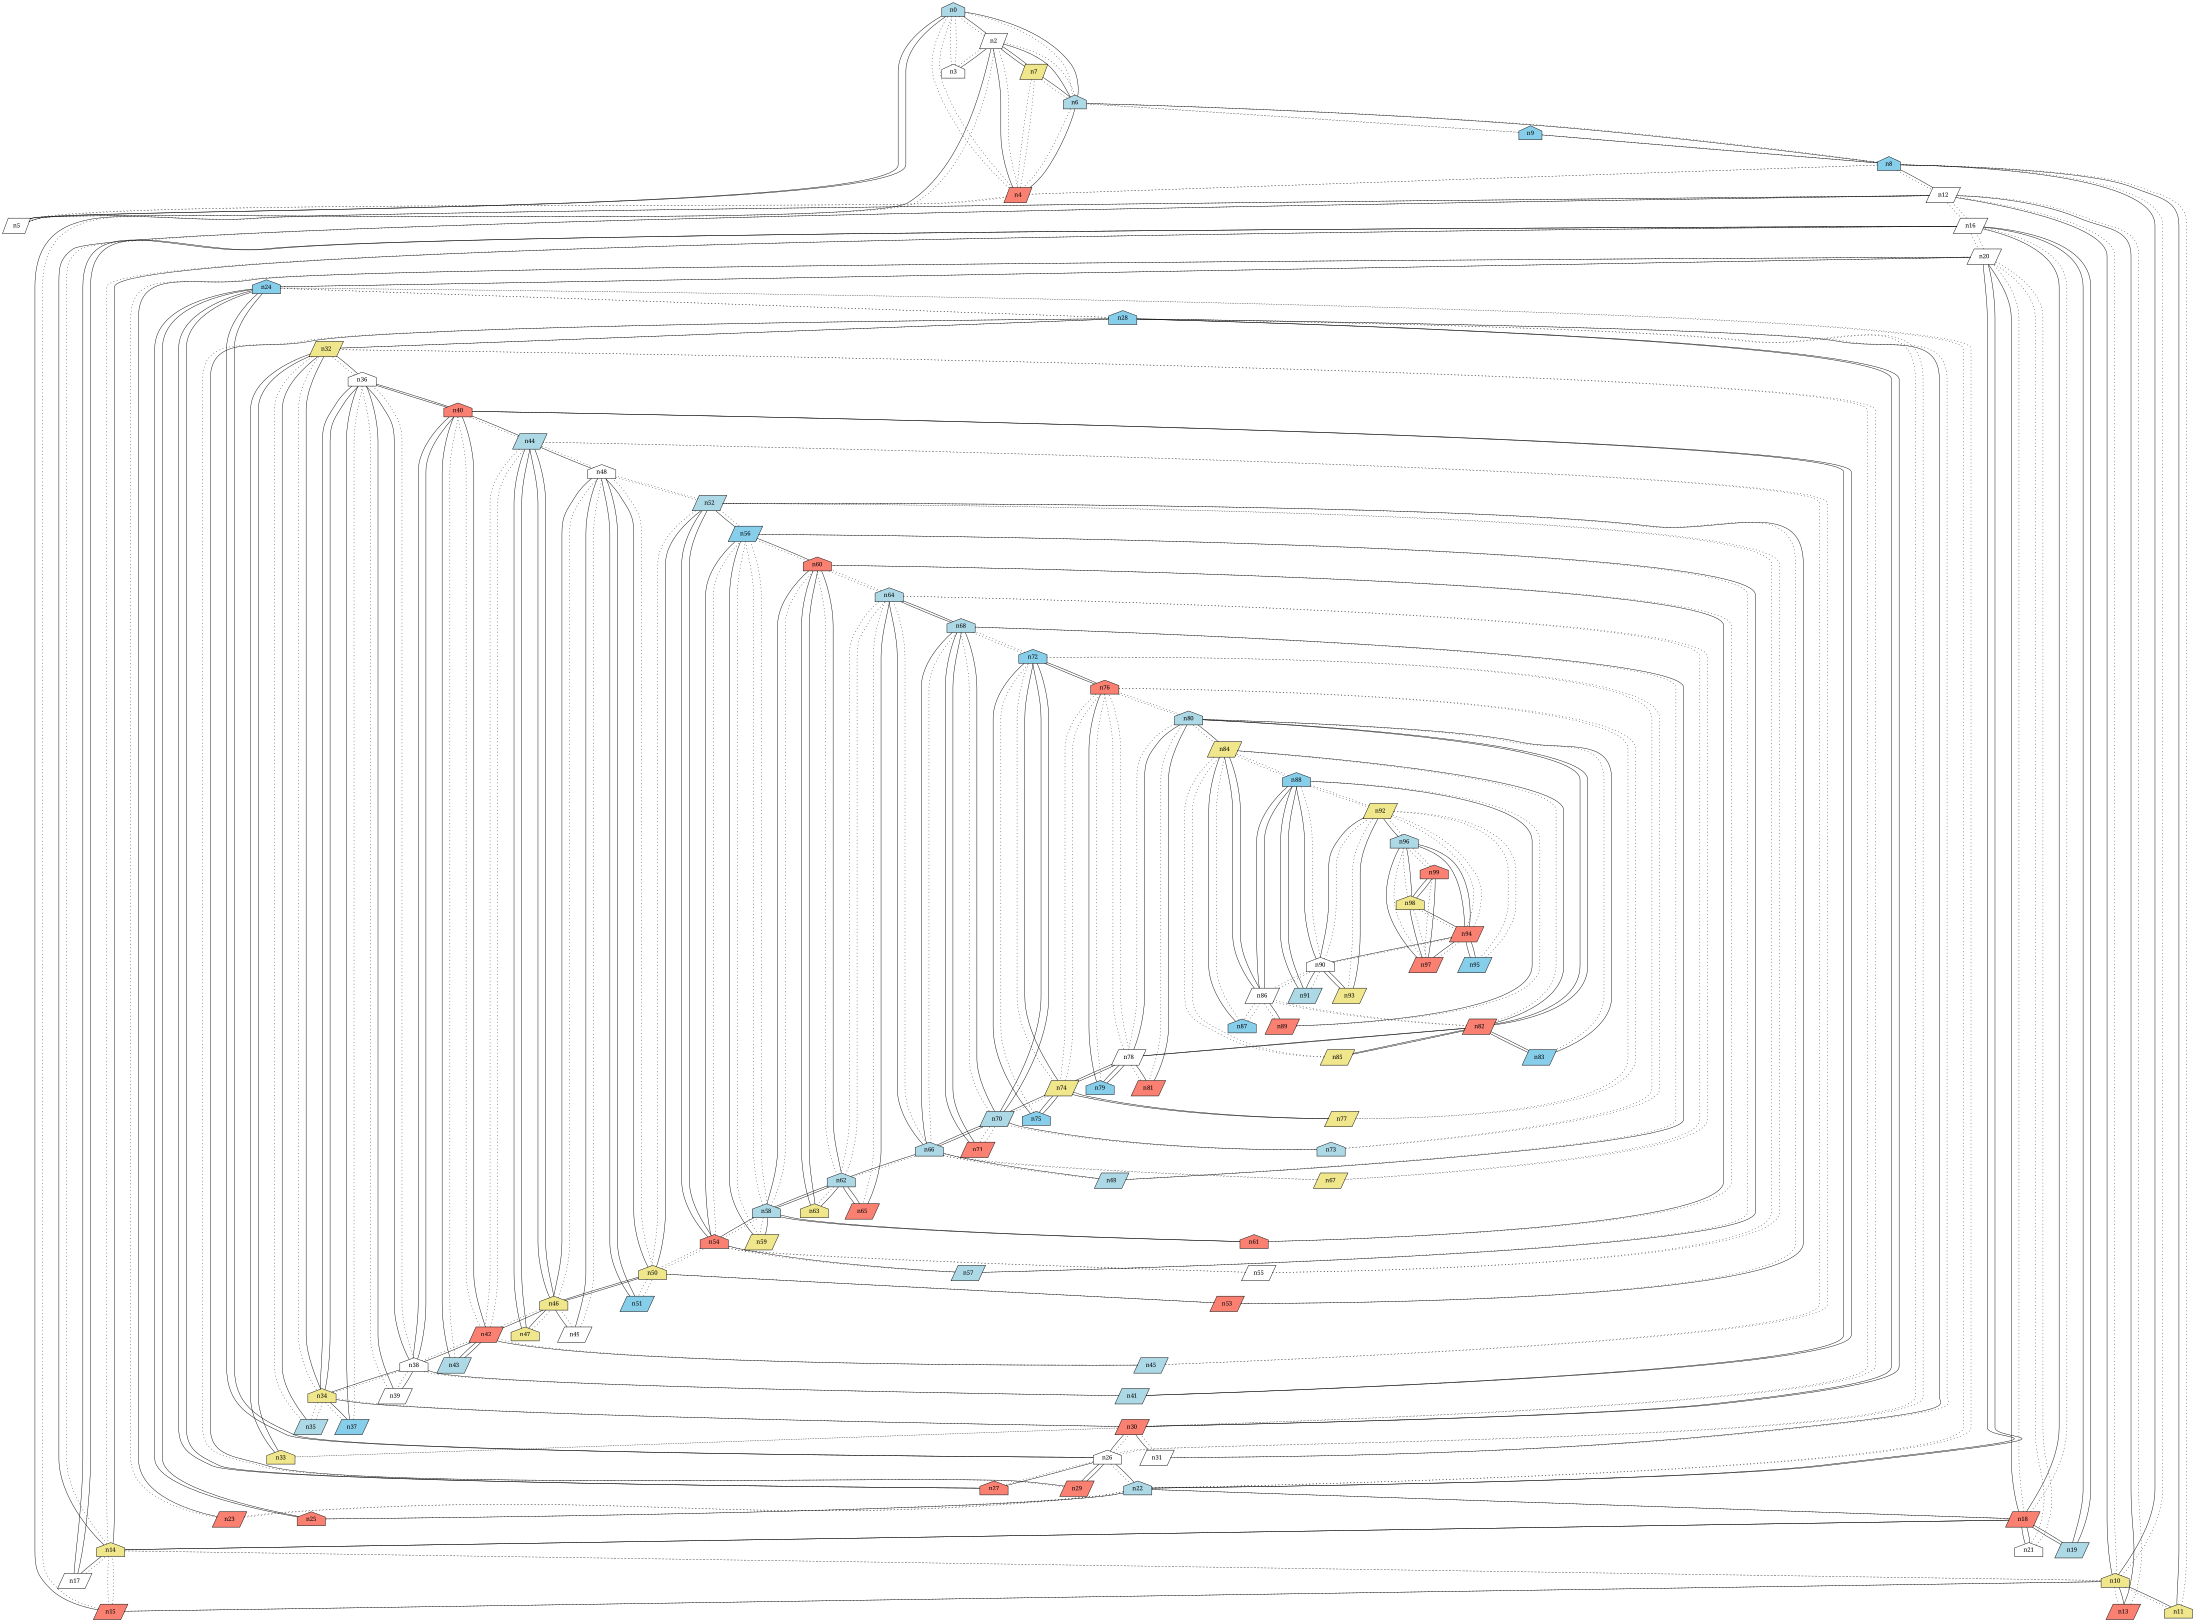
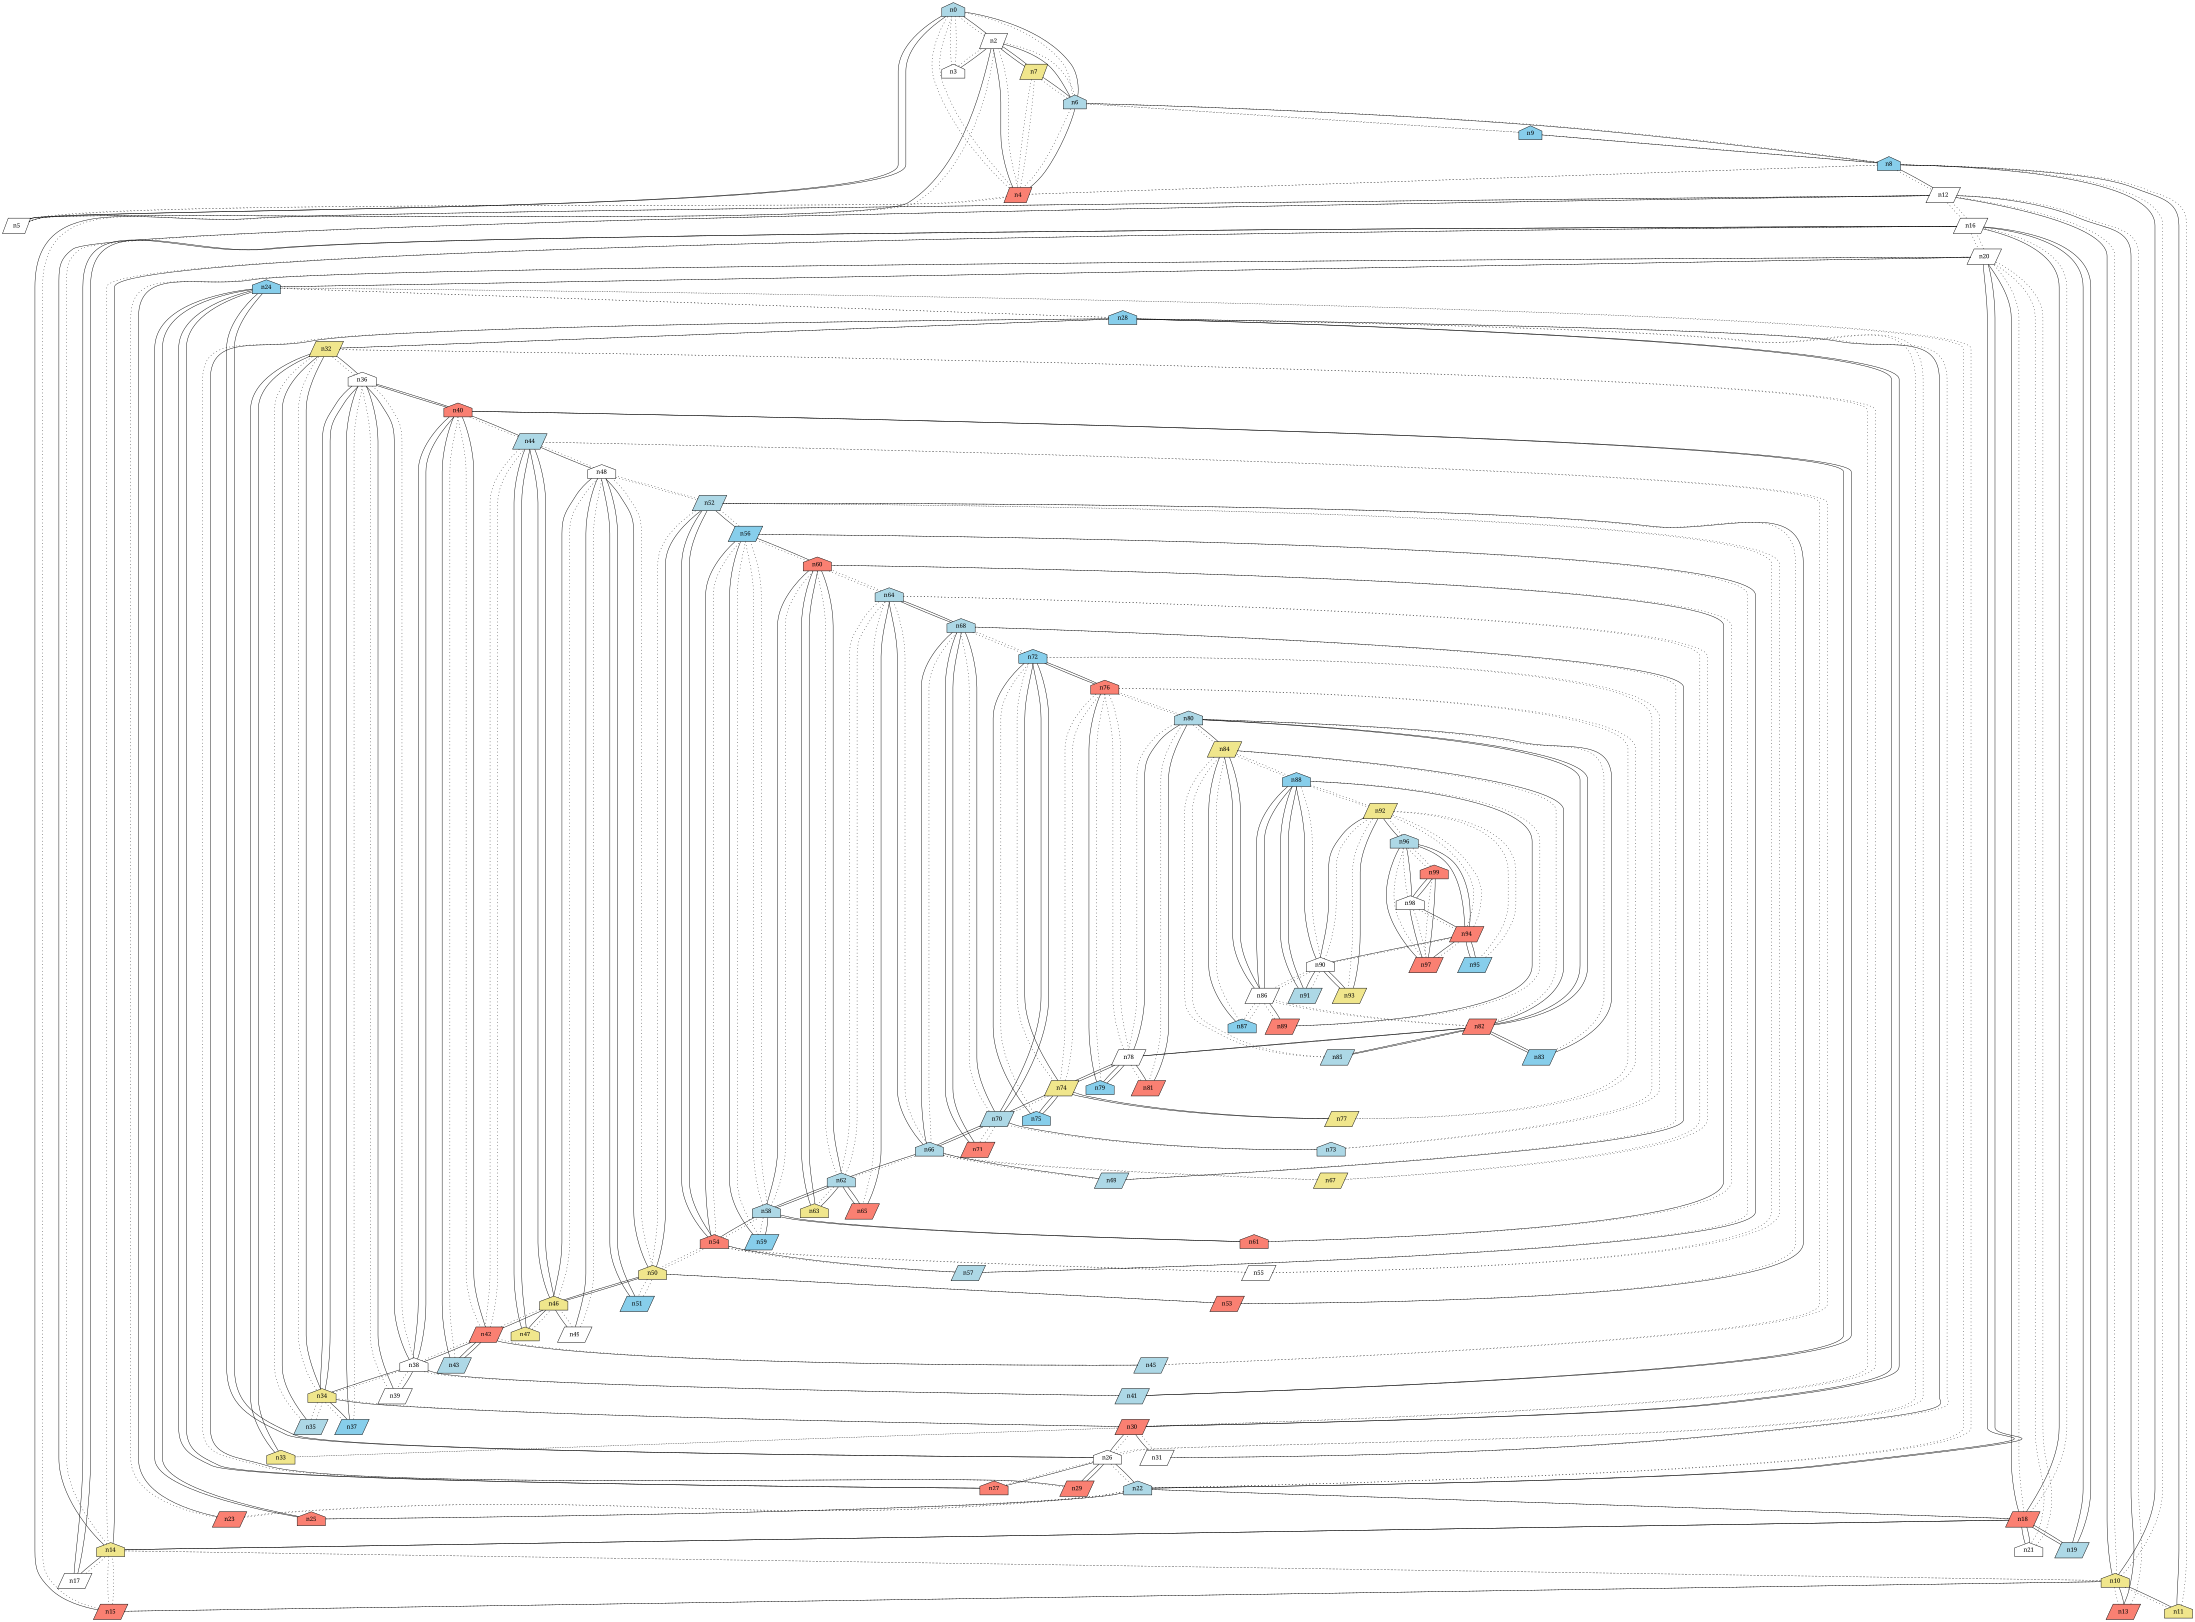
(1410, 903) -> (1410, 903)
(1337, 1057) -> (1337, 1057)
(762, 1242) -> (762, 1242)
